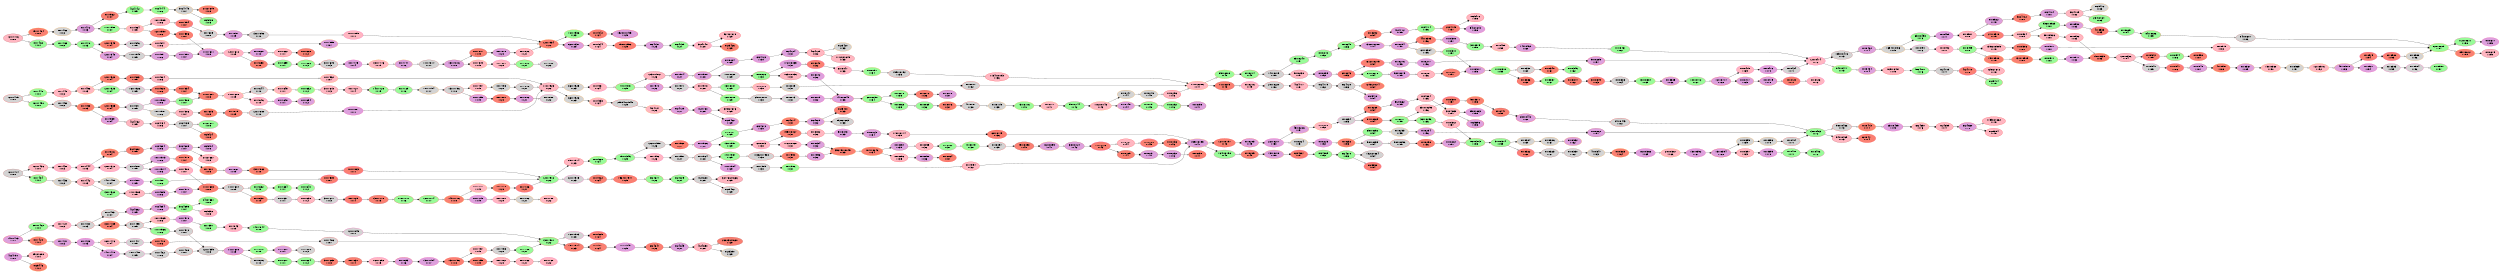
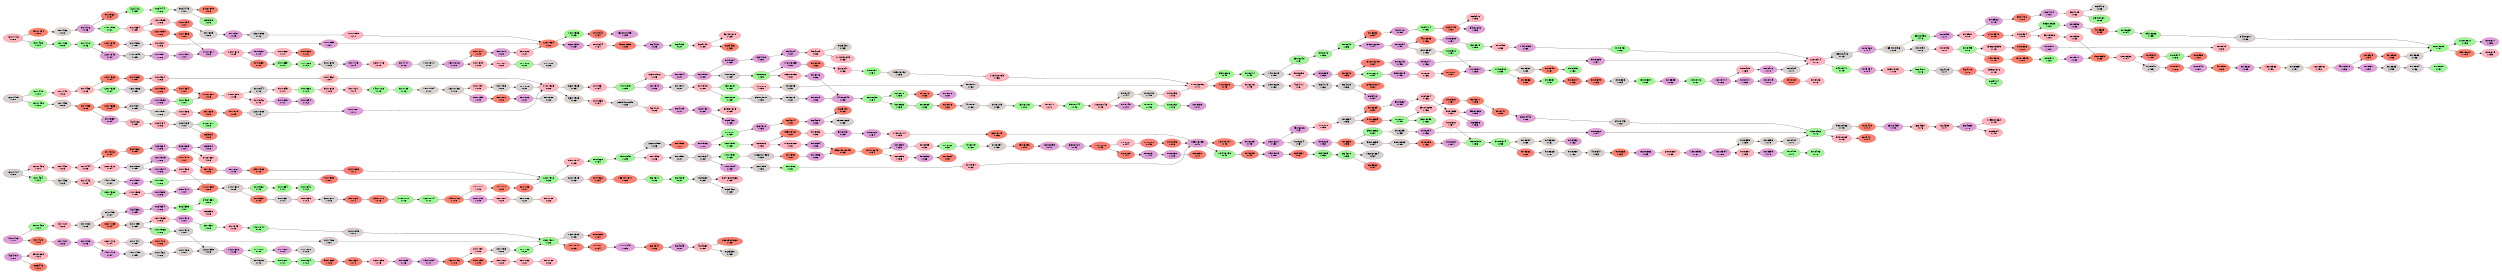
(1438, 122) -> (1438, 128)
